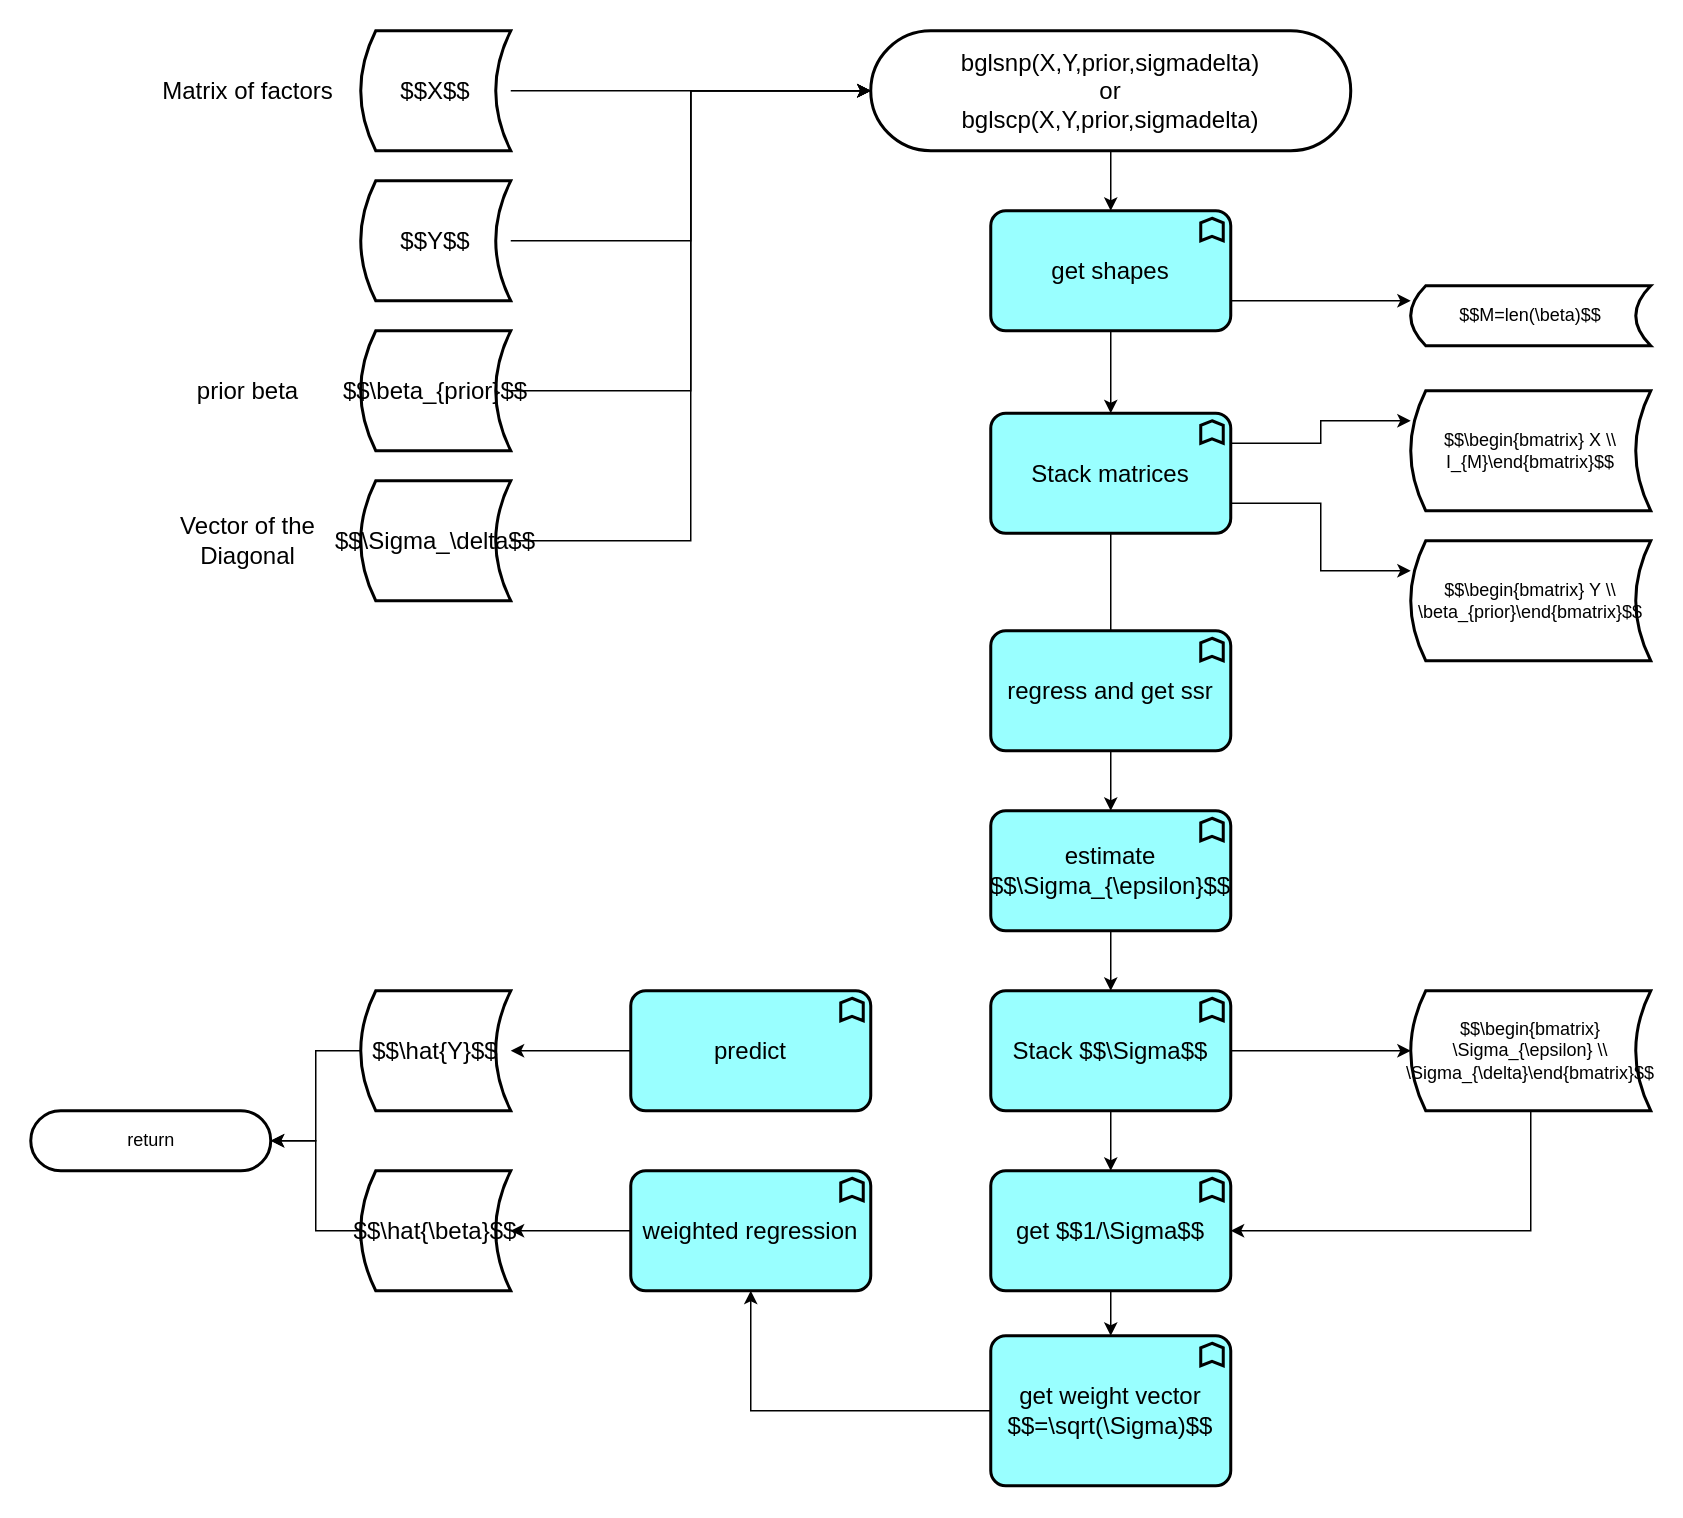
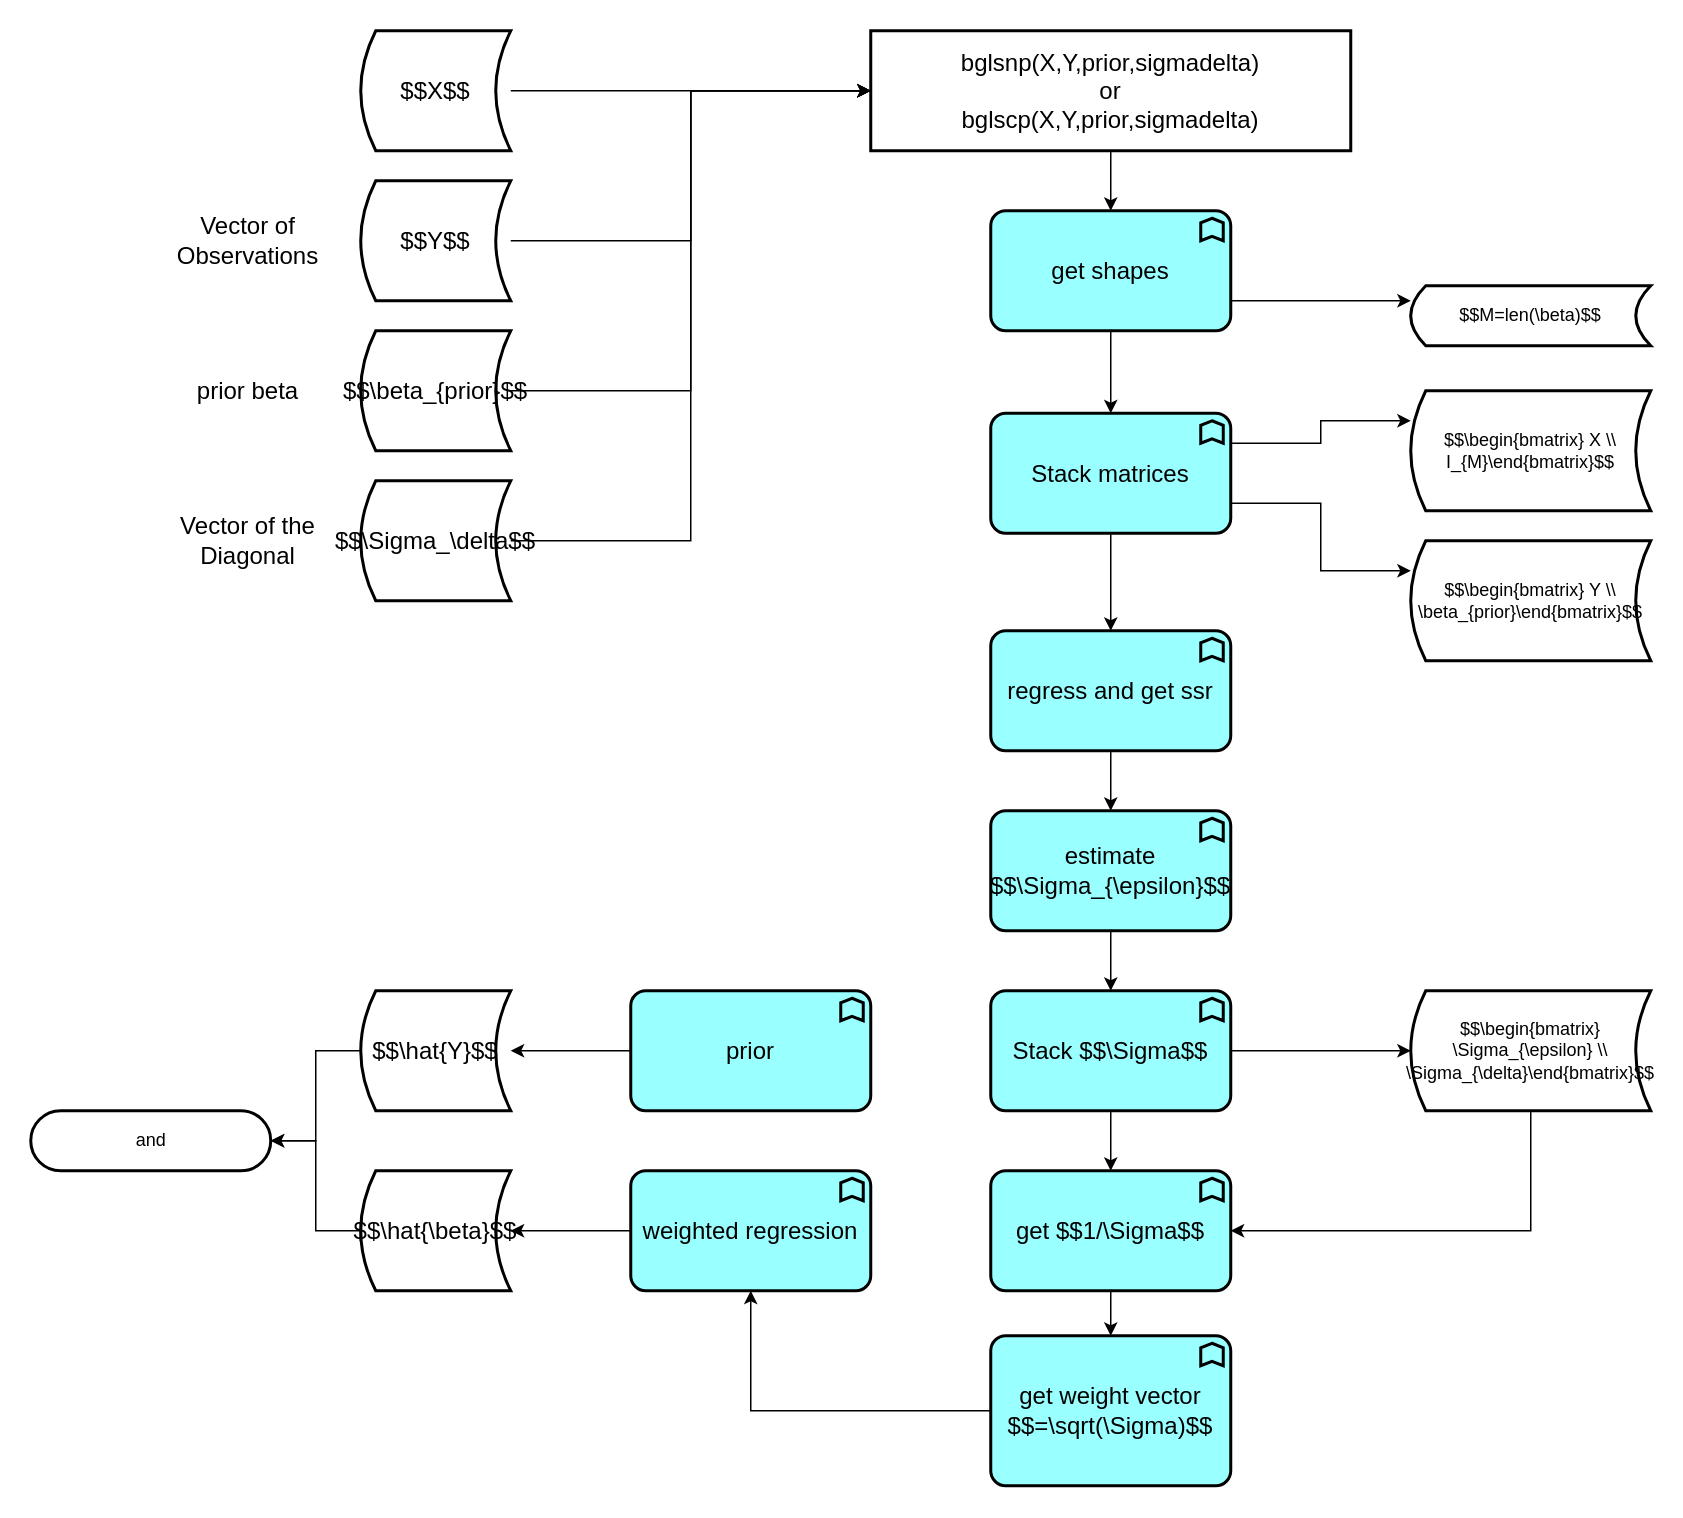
(248, 91) -> none
(1111, 91) -> (1111, 91)
none -> (248, 241)
(1111, 623) -> (1111, 619)
(751, 1051) -> (751, 1051)
(152, 1141) -> (152, 1141)
